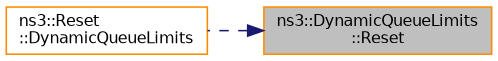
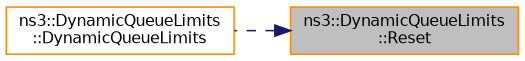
(107, 31) -> (120, 31)
